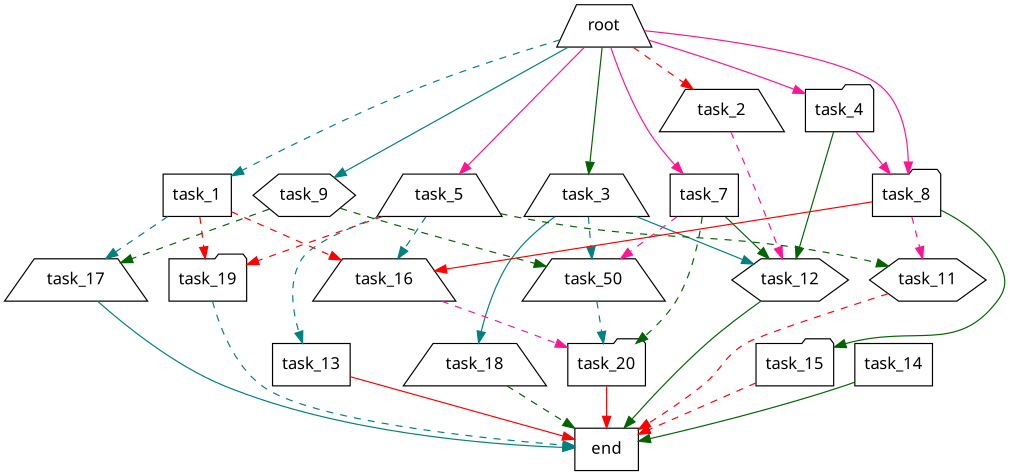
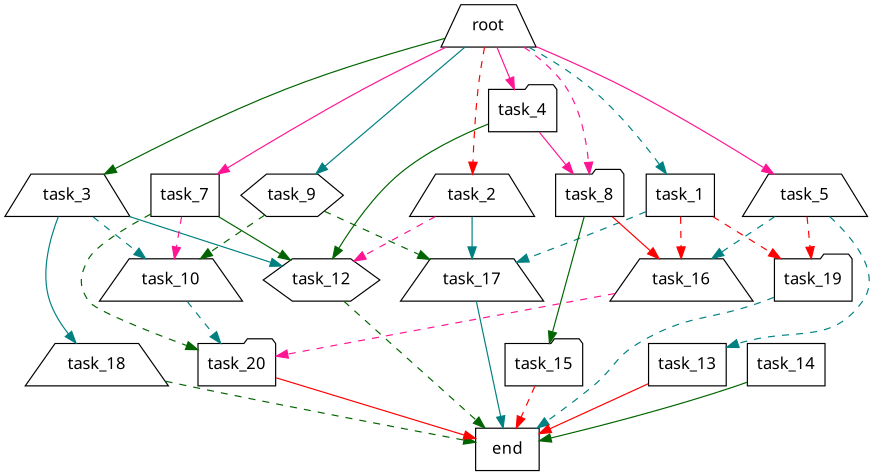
(806, 57) -> (571, 96)
none -> (472, 232)
(594, 280) -> (171, 280)
(928, 280) -> none
(693, 356) -> (410, 361)
